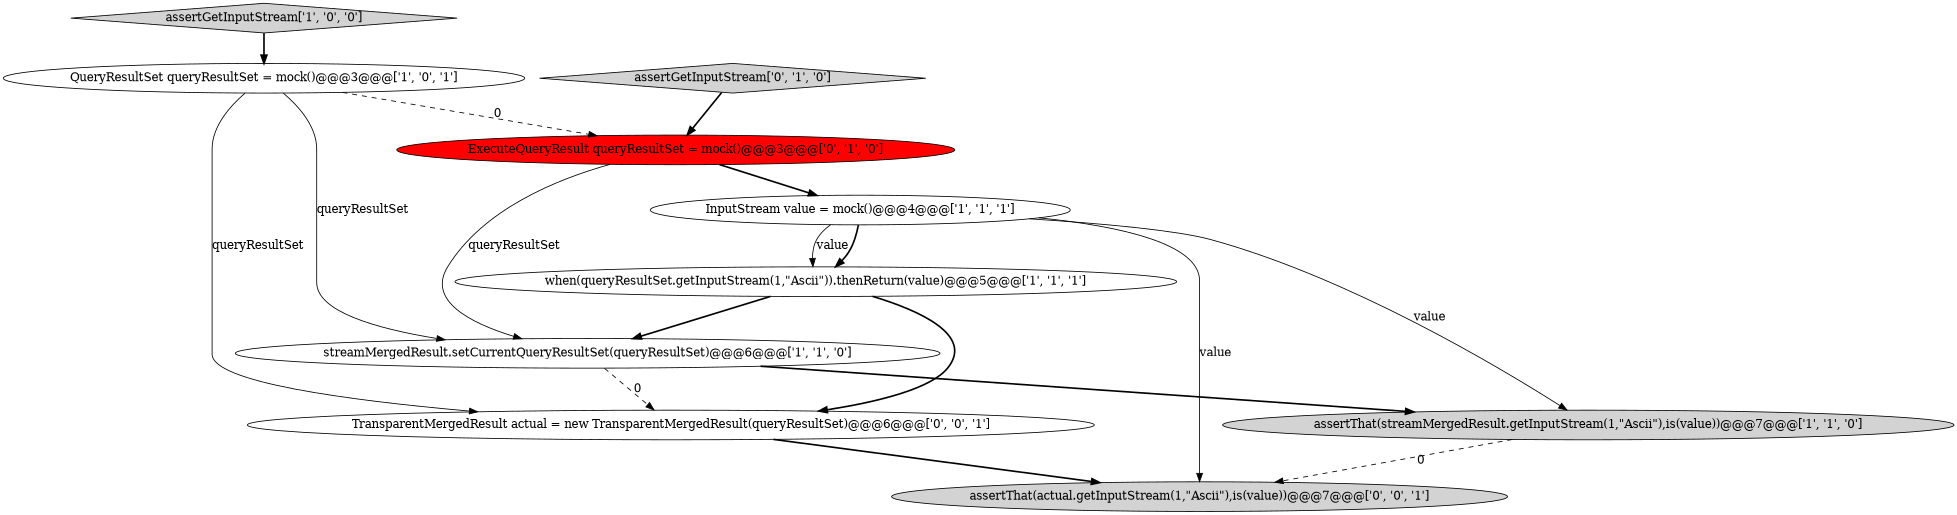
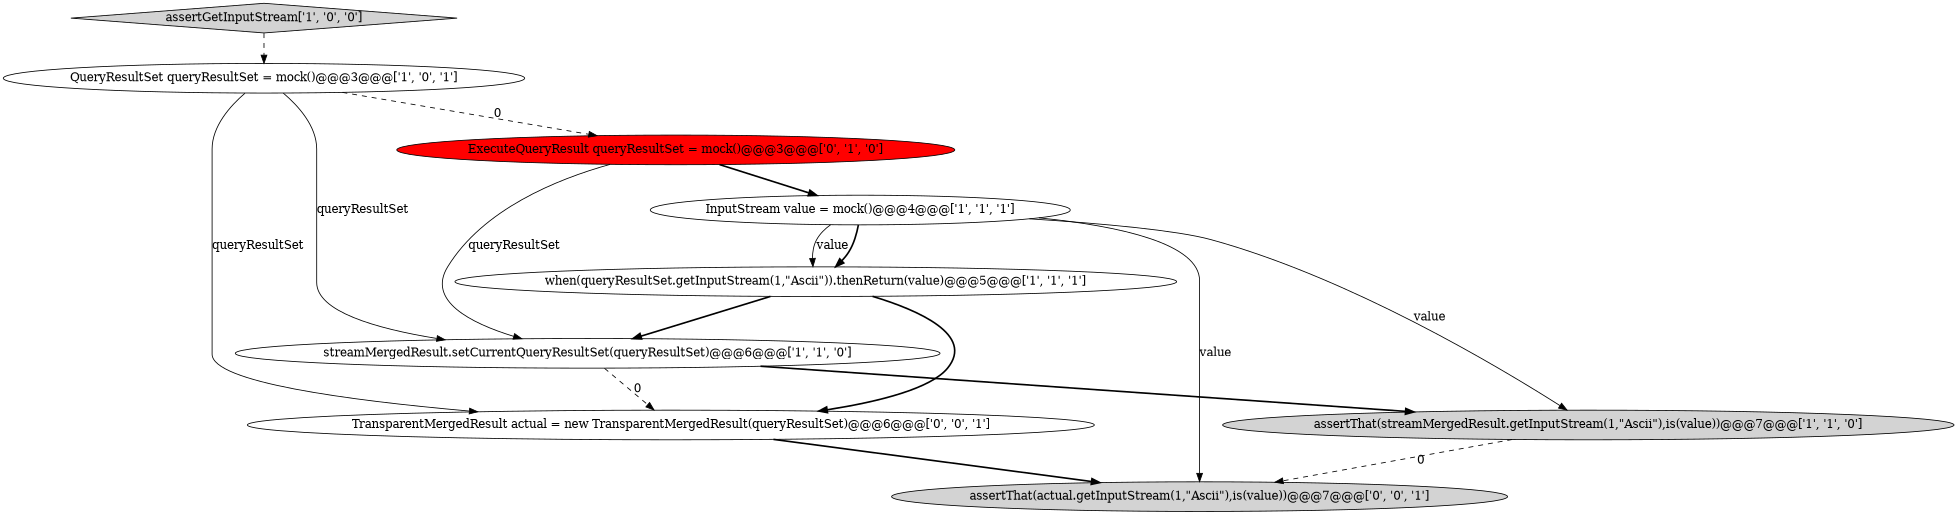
(264, 44) -> (264, 44)
(733, 78) -> none
